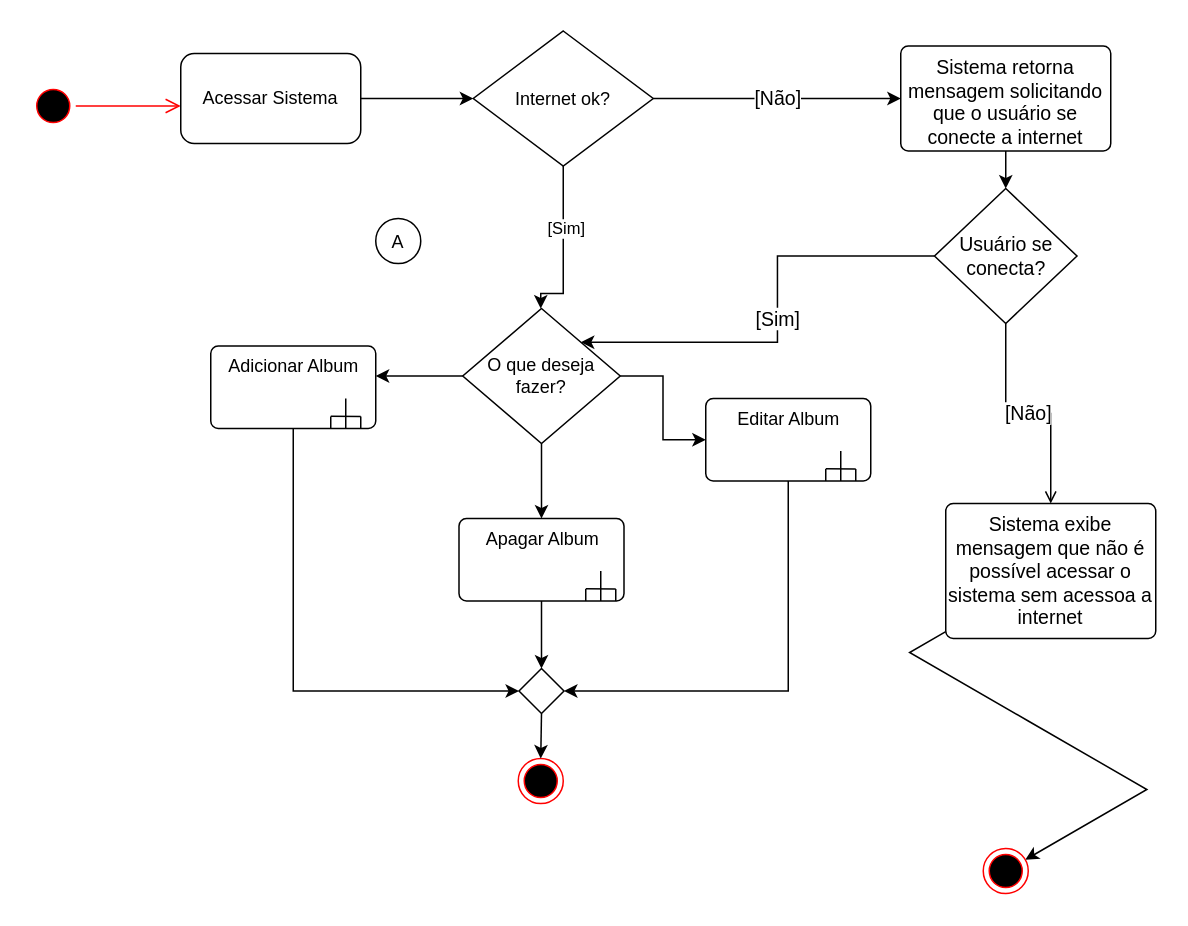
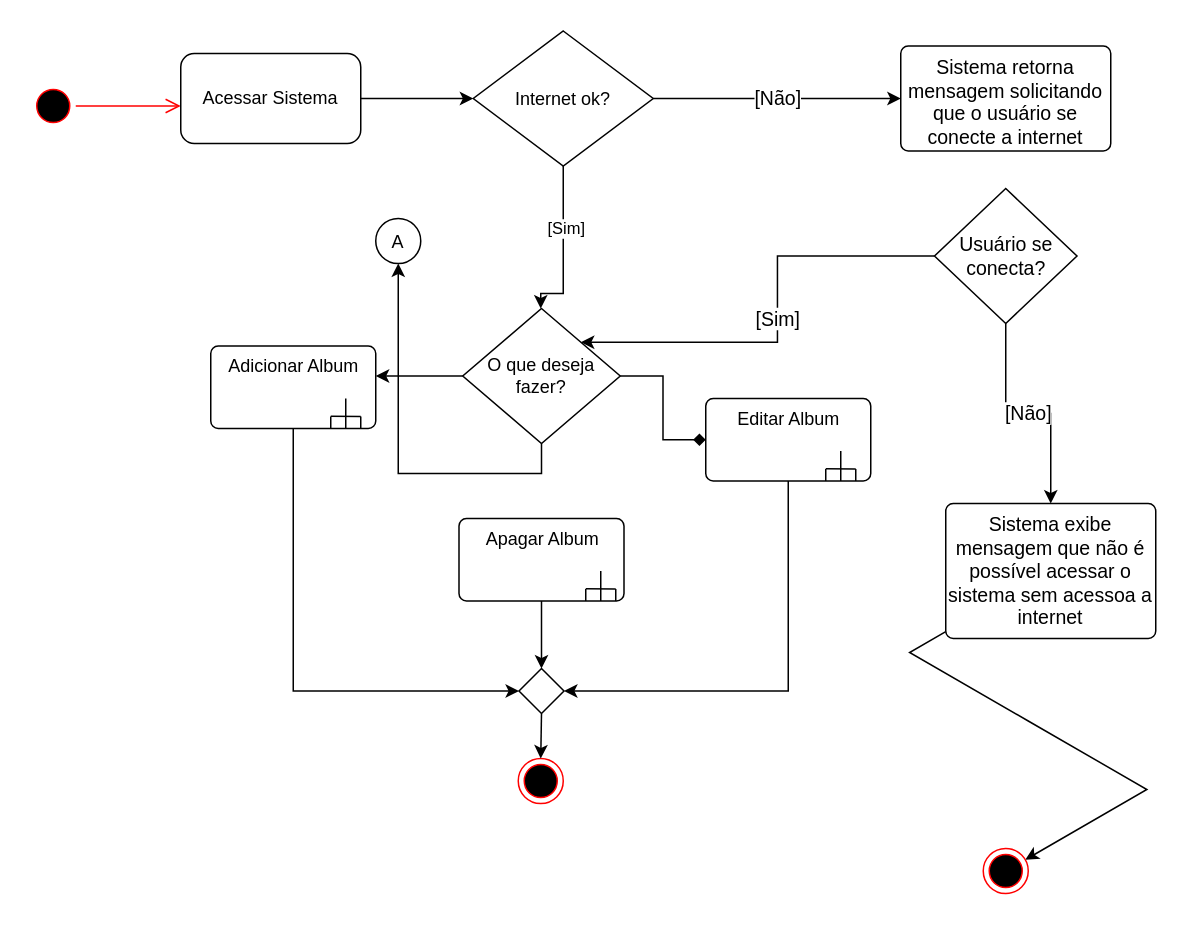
(1006, 164) -> none
(694, 440) -> (693, 440)
(542, 490) -> (398, 446)
(1051, 494) -> (1051, 492)
